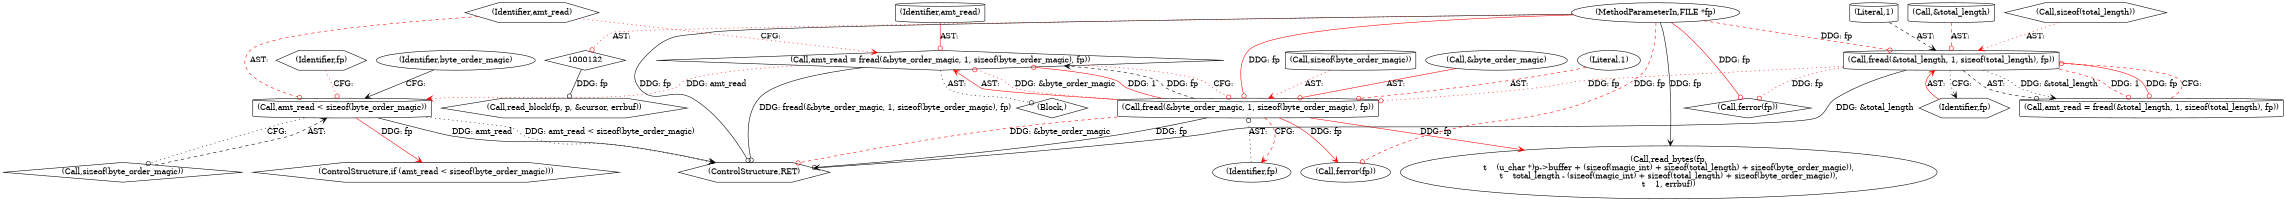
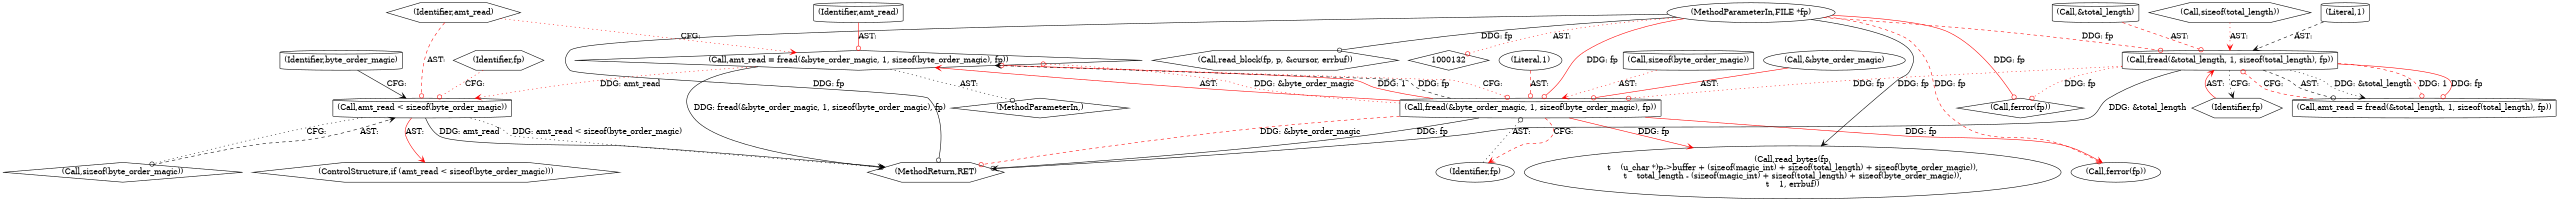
(456, 60) -> (341, 60)
(576, 82) -> (1509, 30)
(1052, 108) -> (1040, 108)
(397, 132) -> (416, 132)
(754, 172) -> (936, 172)
